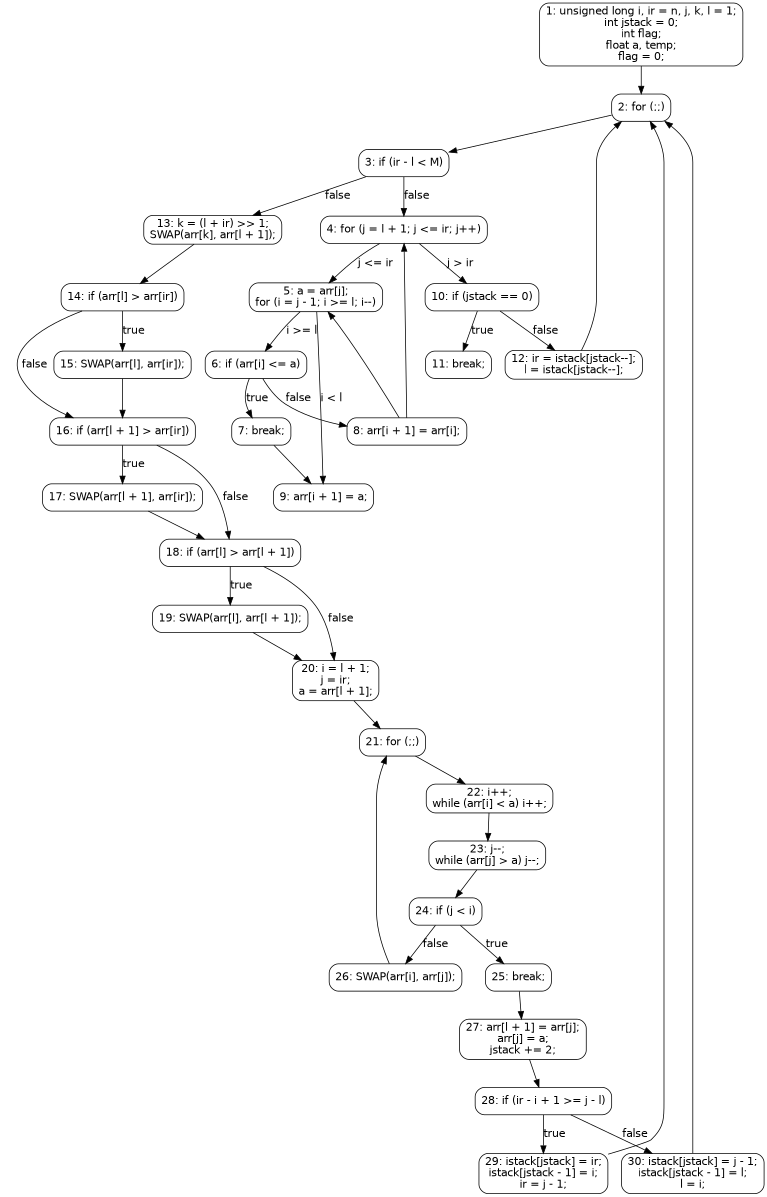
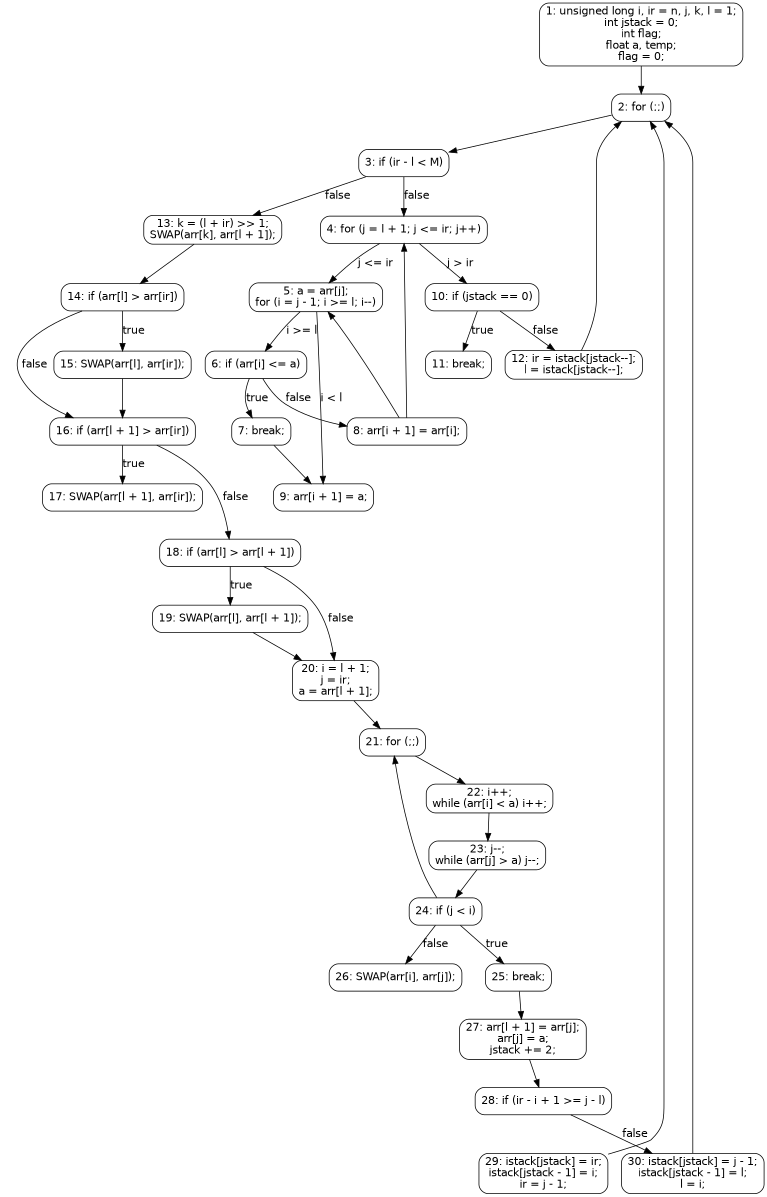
(173, 523) -> none
(377, 864) -> (410, 833)
(543, 1130) -> none
